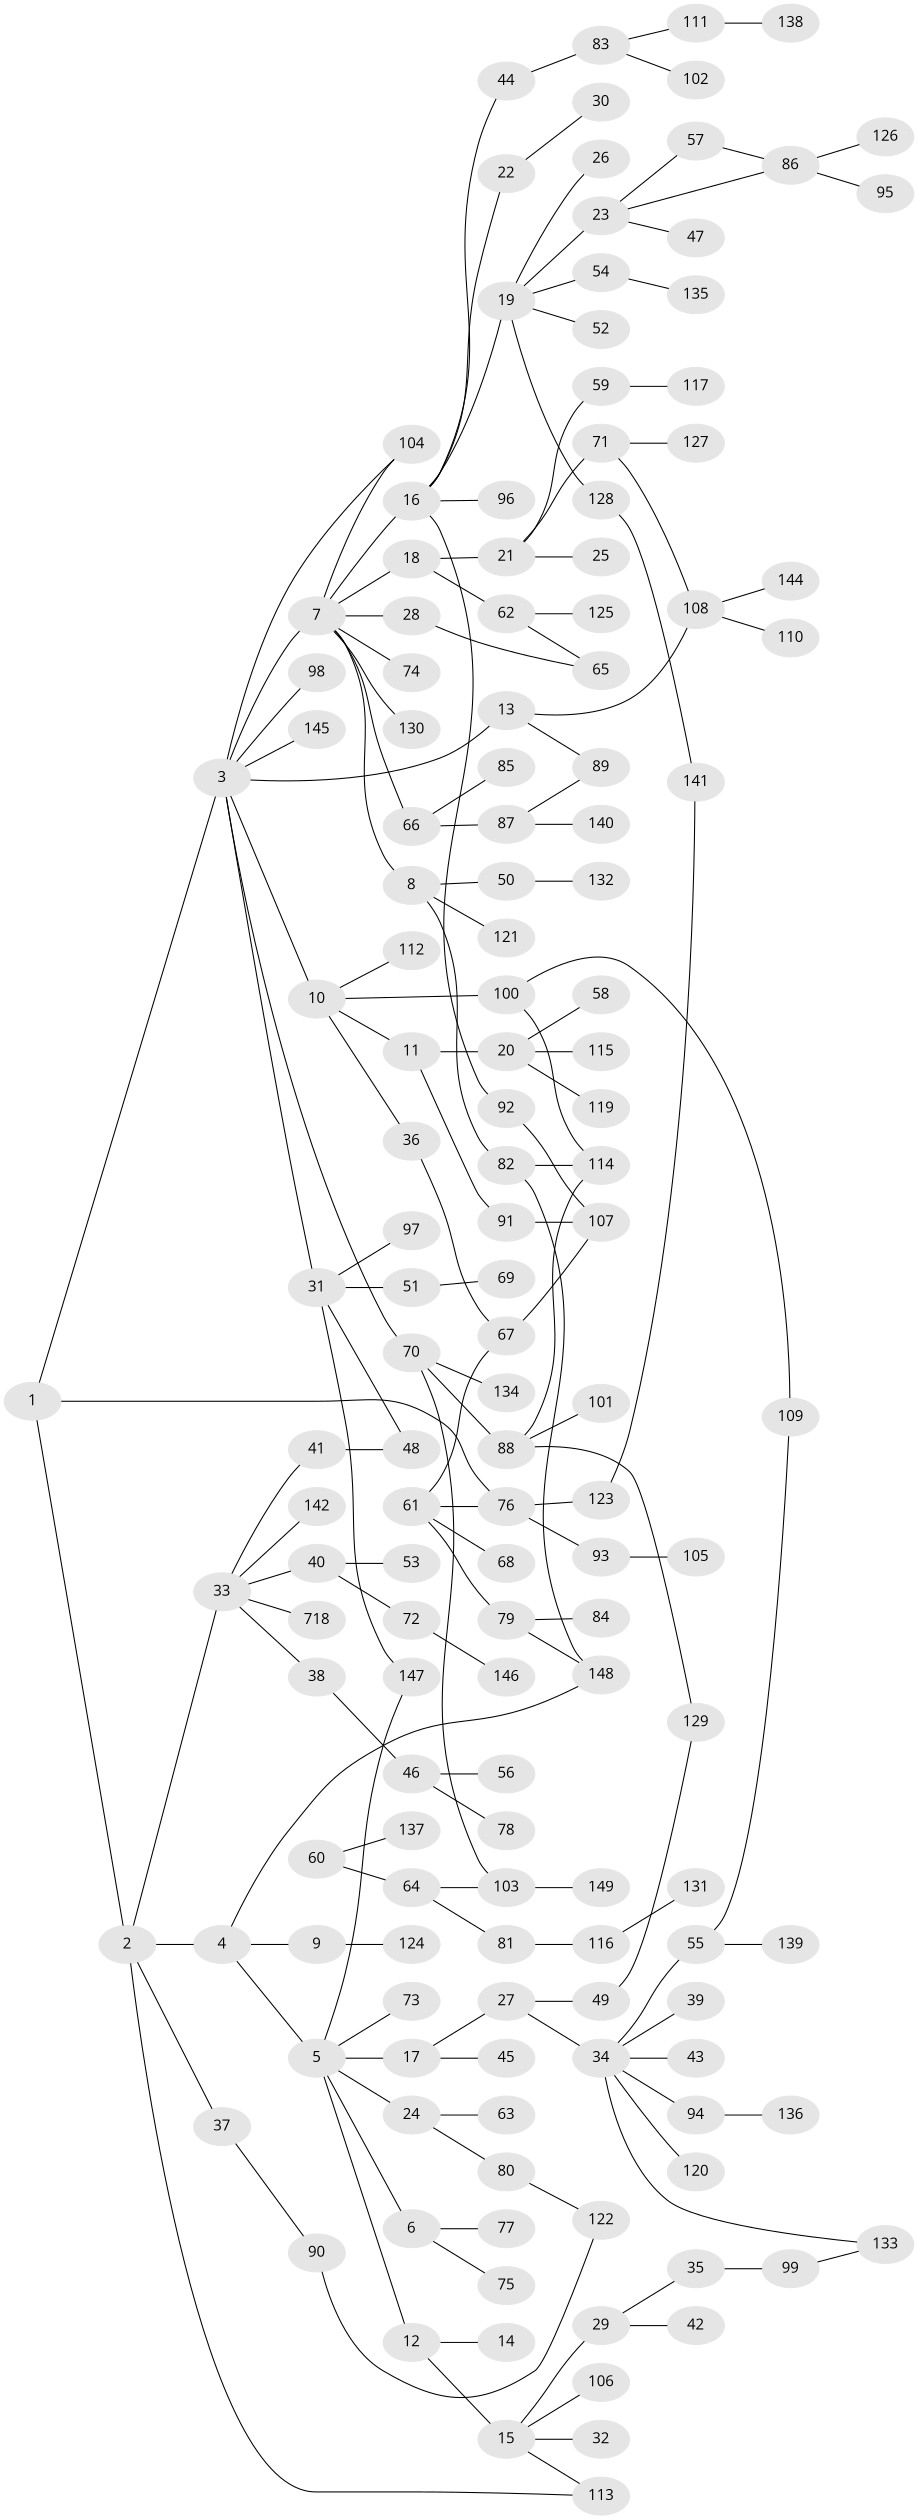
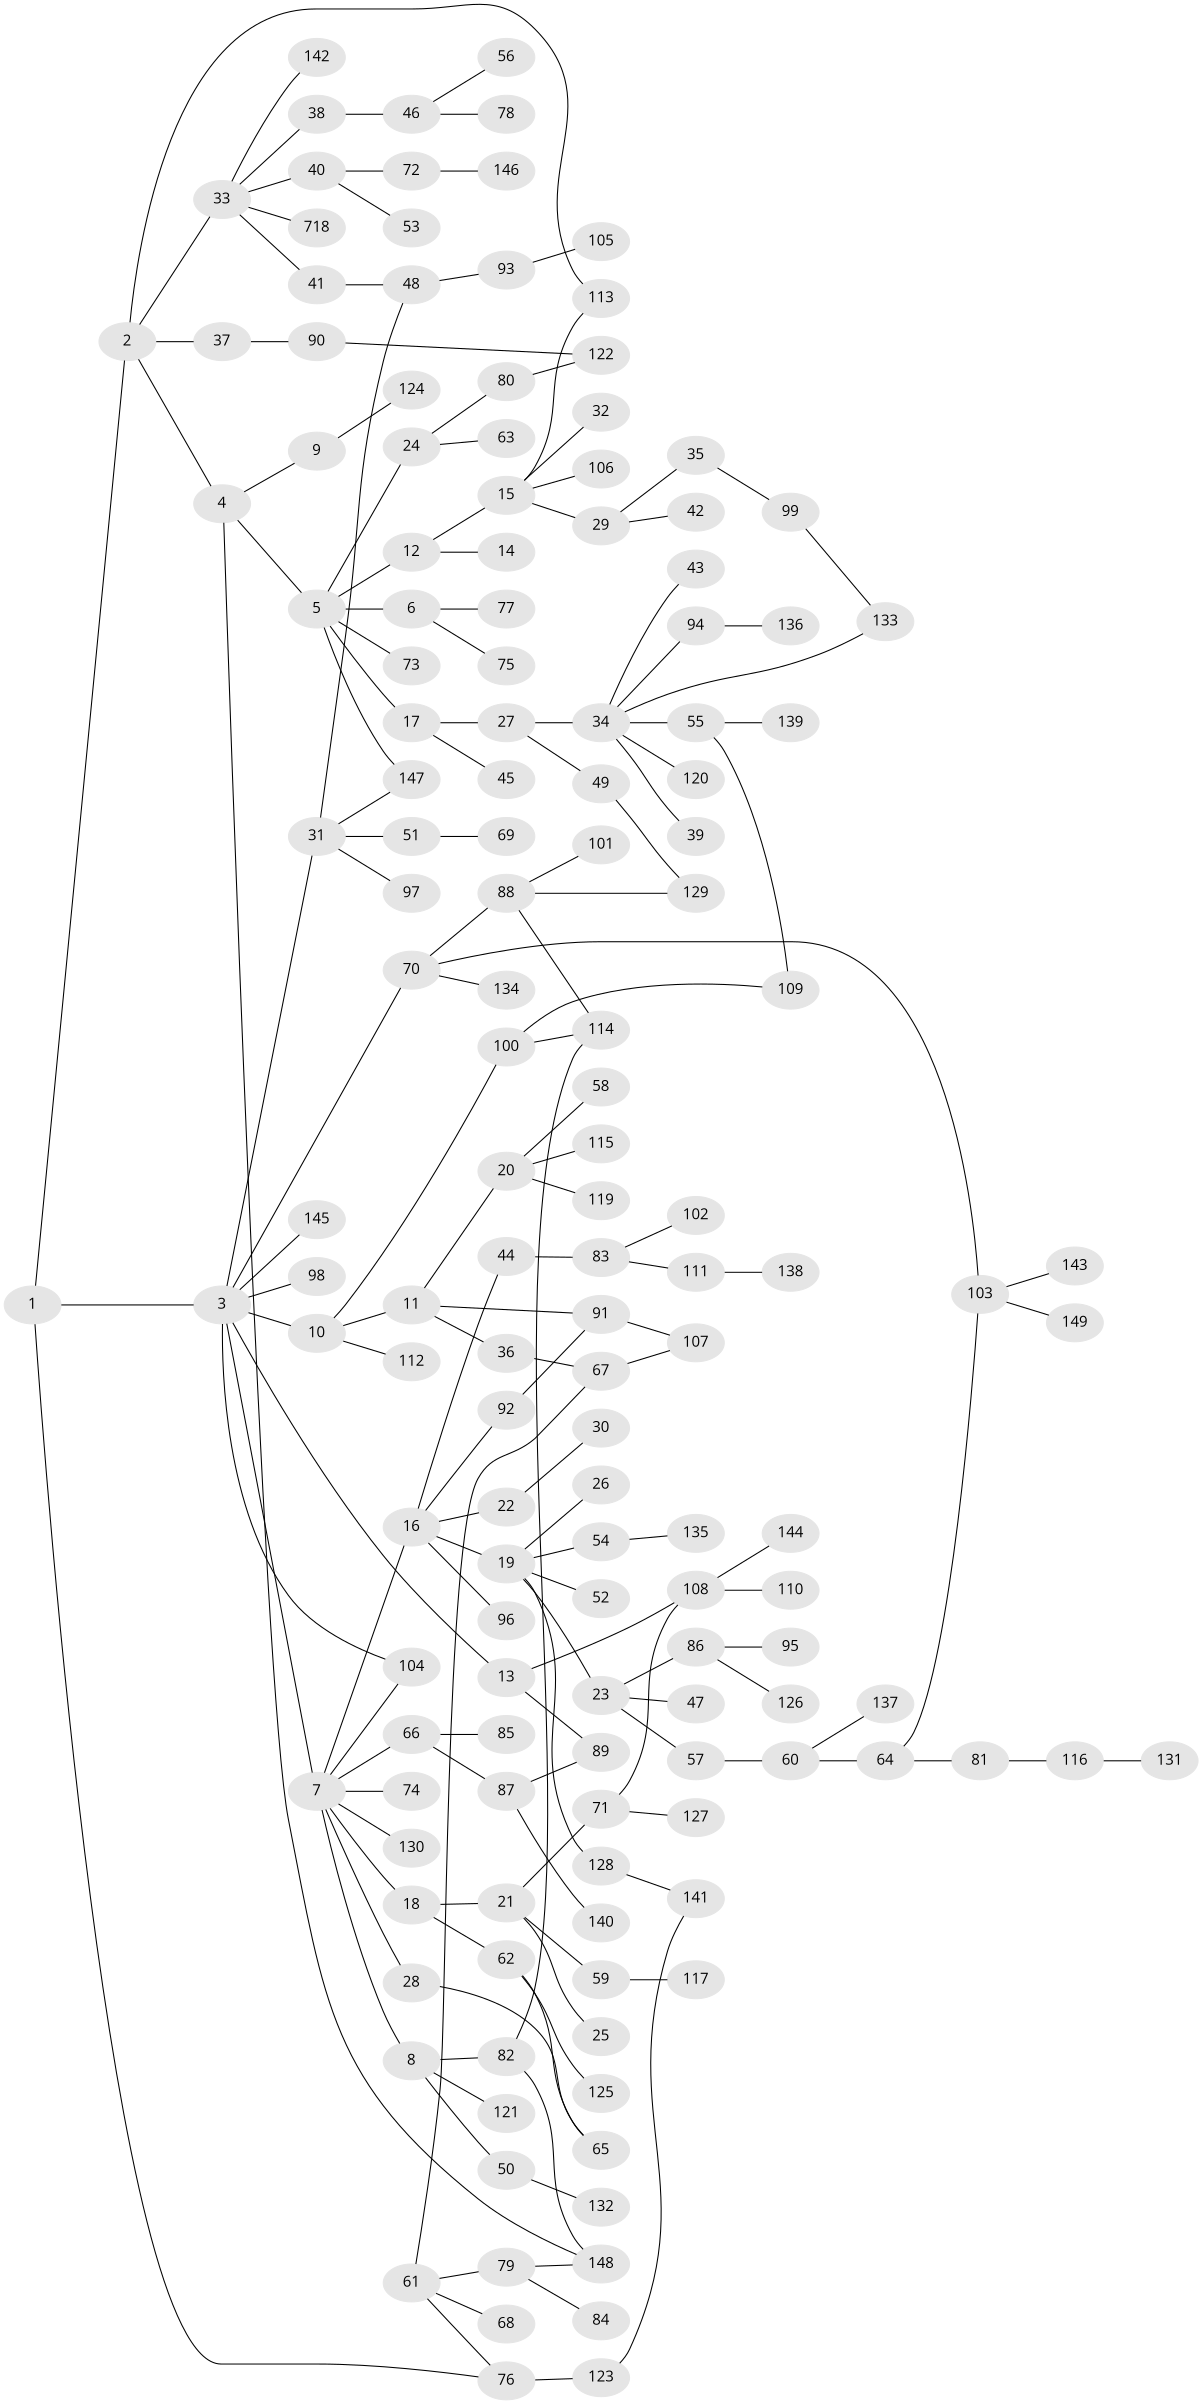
(743, 153) -> (743, 1761)
(364, 1070) -> (459, 1329)
(550, 1159) -> (548, 1369)
none -> (1075, 1266)
(554, 1532) -> (459, 277)
